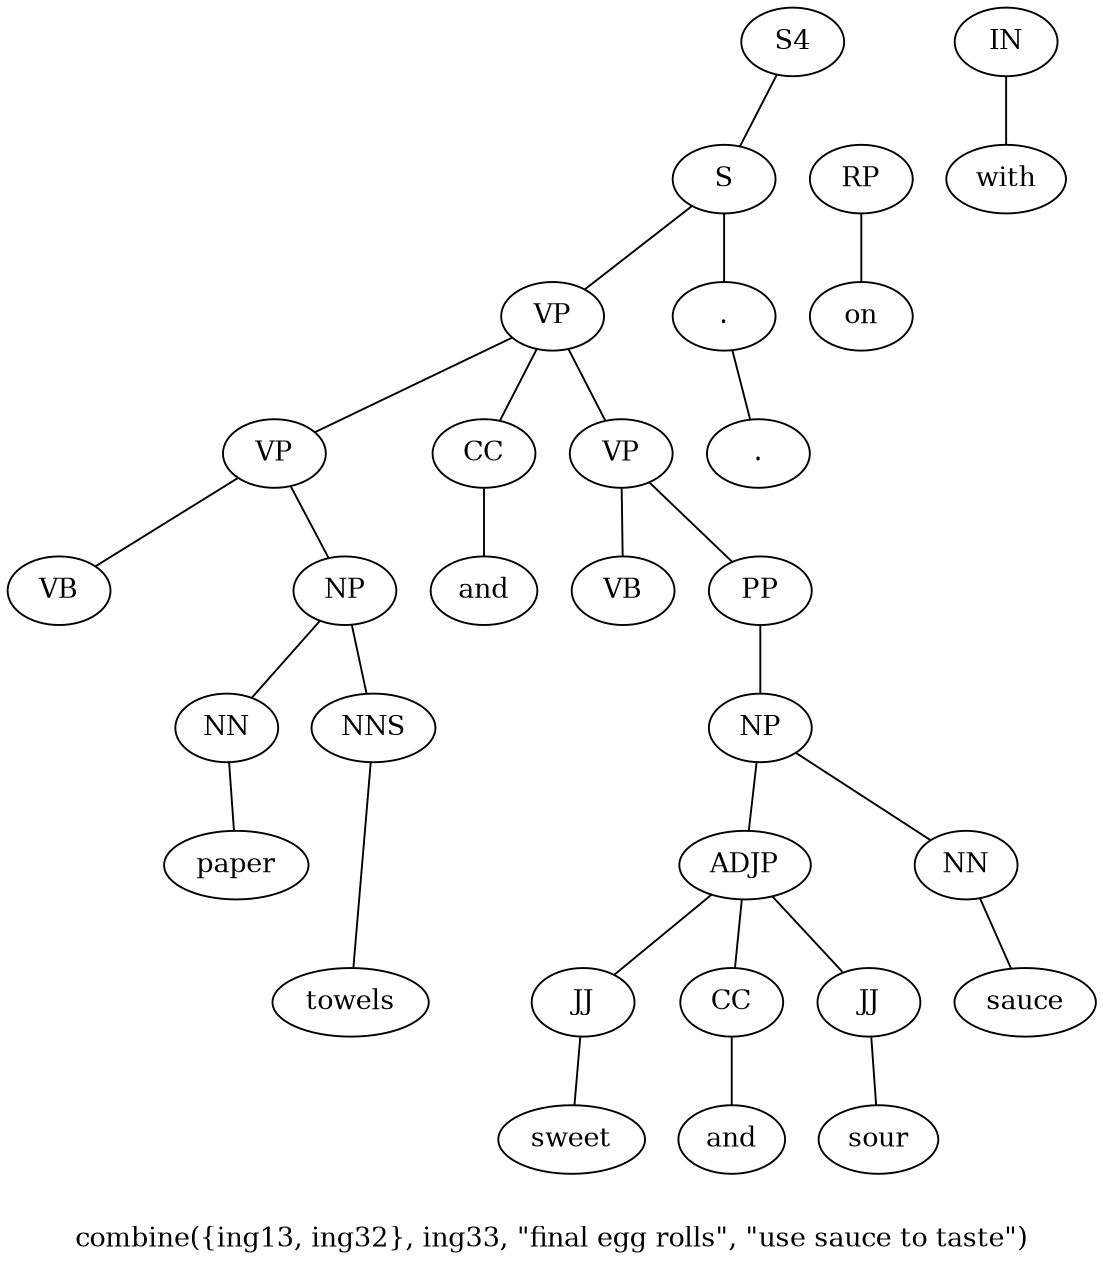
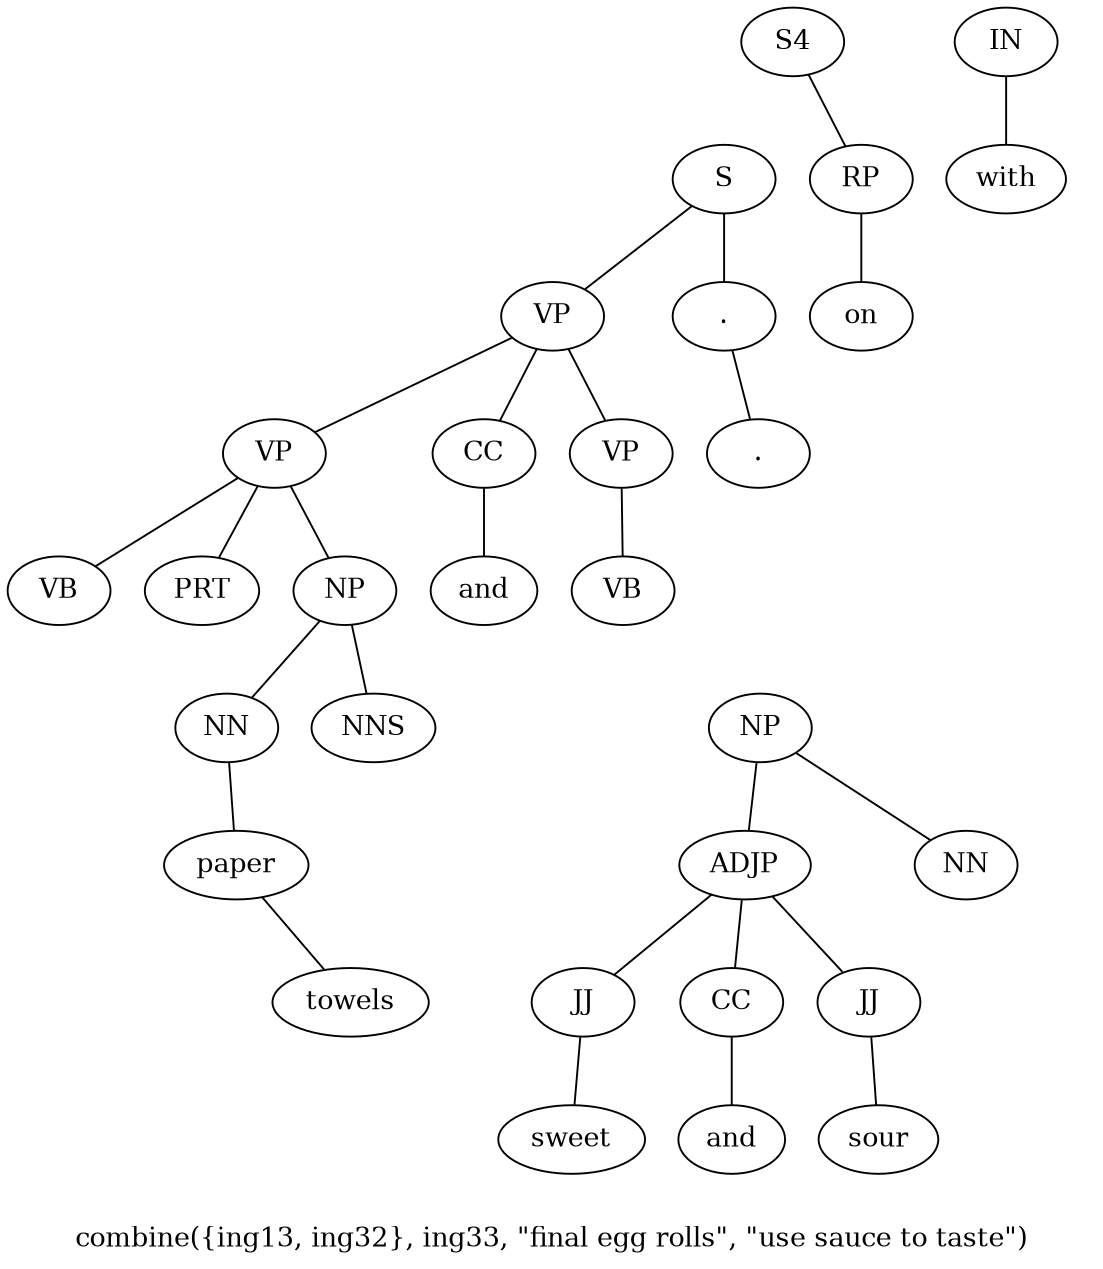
(758, 111) -> (827, 111)
none -> (202, 591)
(760, 591) -> none
(362, 865) -> (293, 933)
(1025, 1002) -> none
